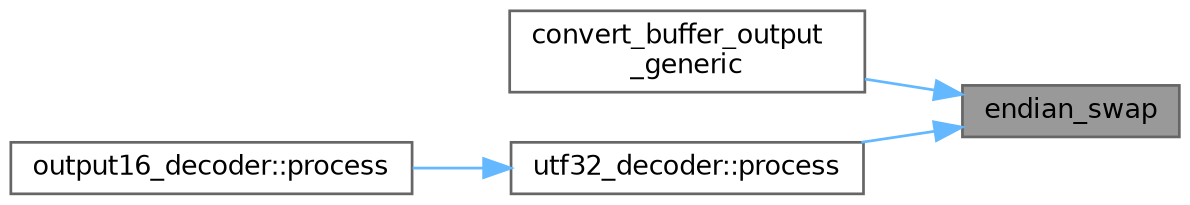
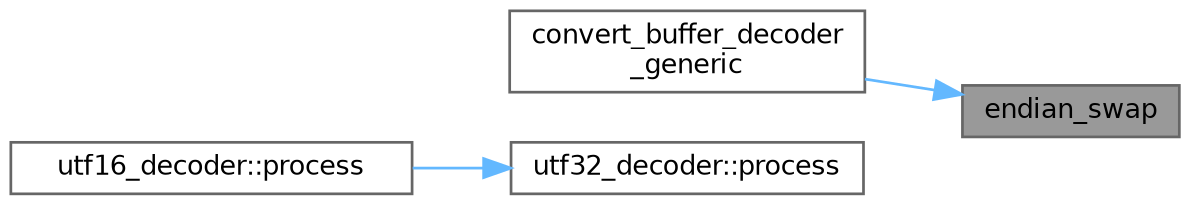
(687, 52) -> (687, 52)
(898, 137) -> none
(211, 168) -> (211, 168)
